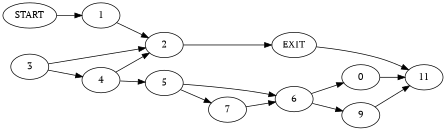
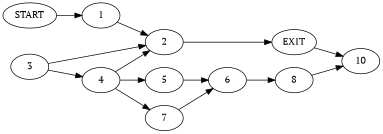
(361, 77) -> (294, 80)
(424, 77) -> (361, 61)
(193, 95) -> (130, 97)
(361, 115) -> none
